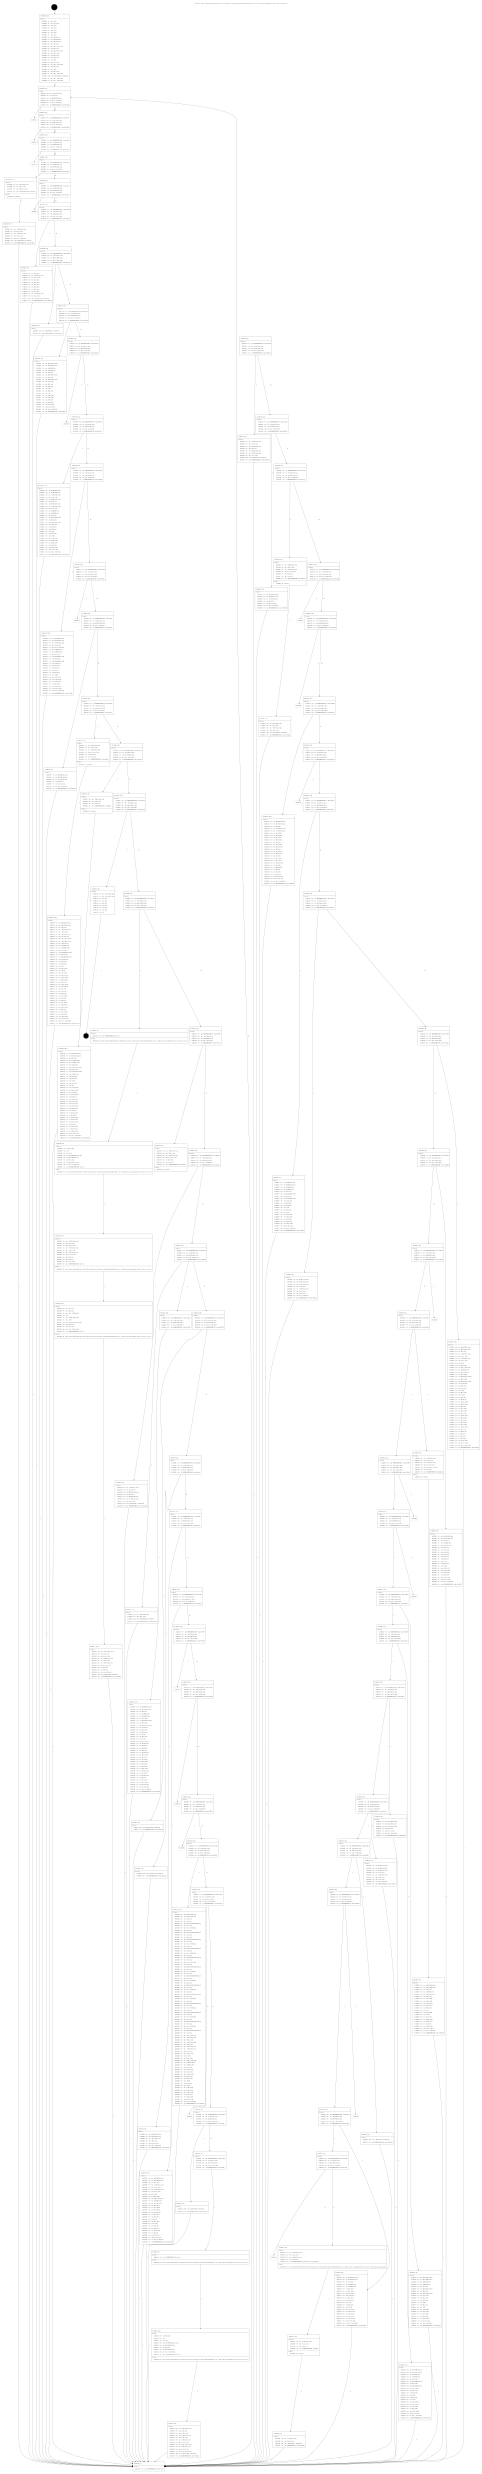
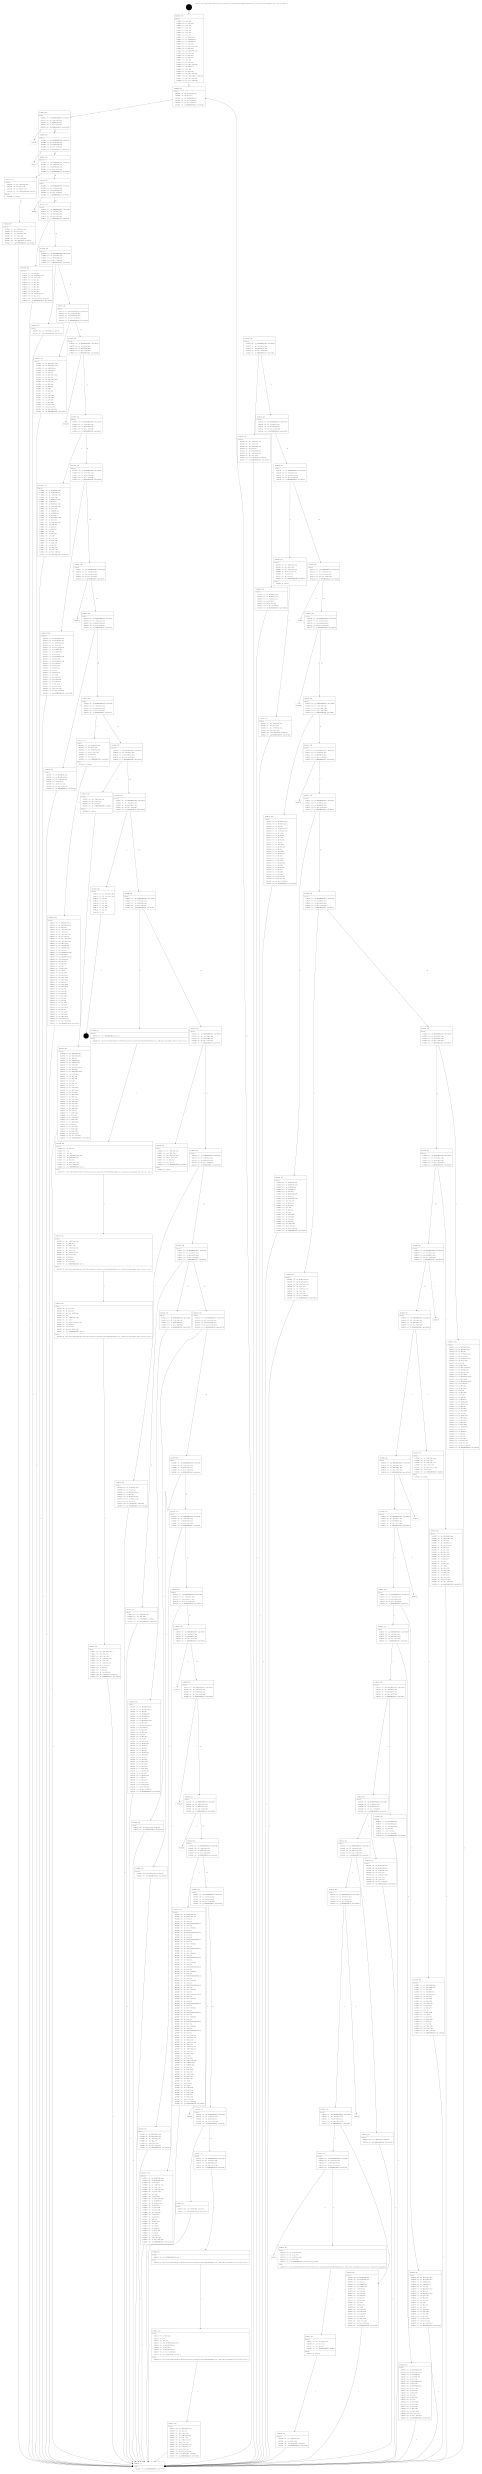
(34, 120) -> none
